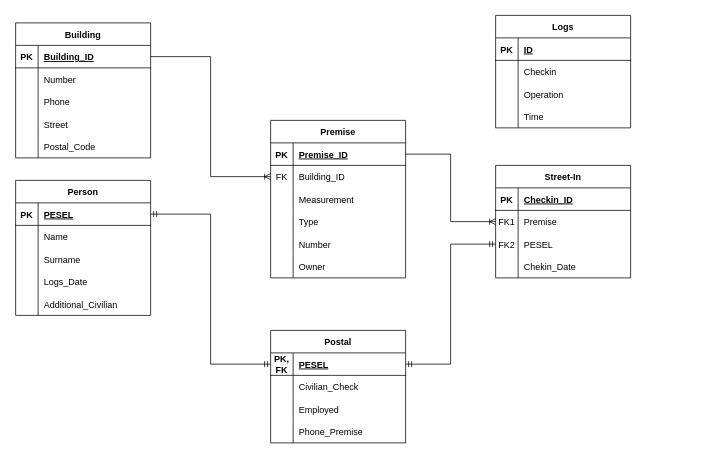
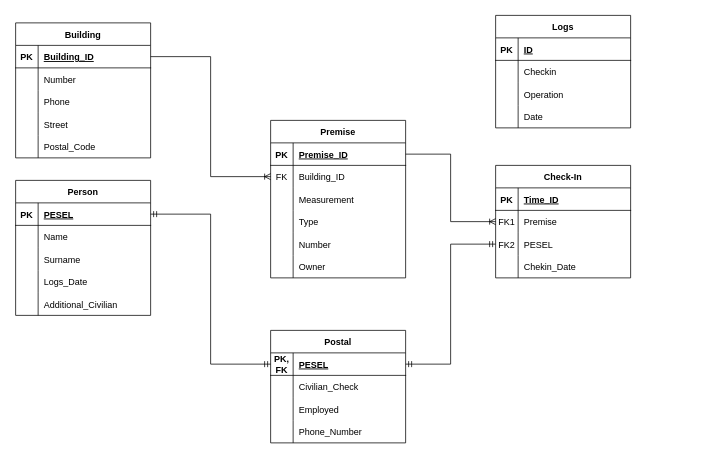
(532, 117) -> (534, 117)
(563, 177) -> (563, 177)
(548, 200) -> (540, 200)
(330, 432) -> (329, 432)
